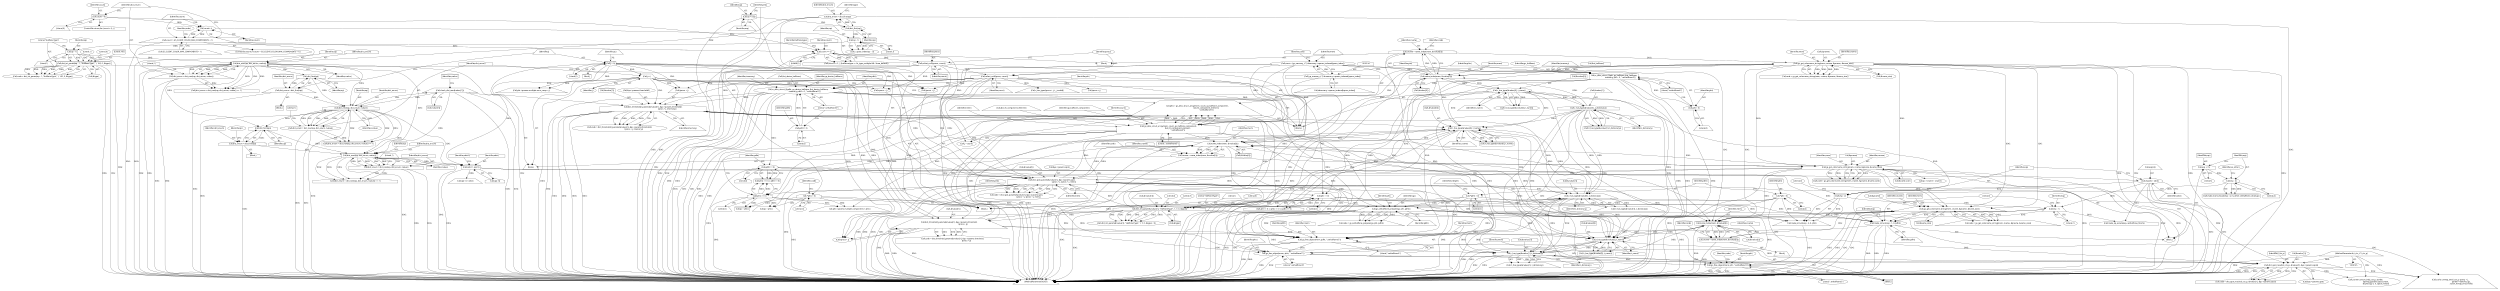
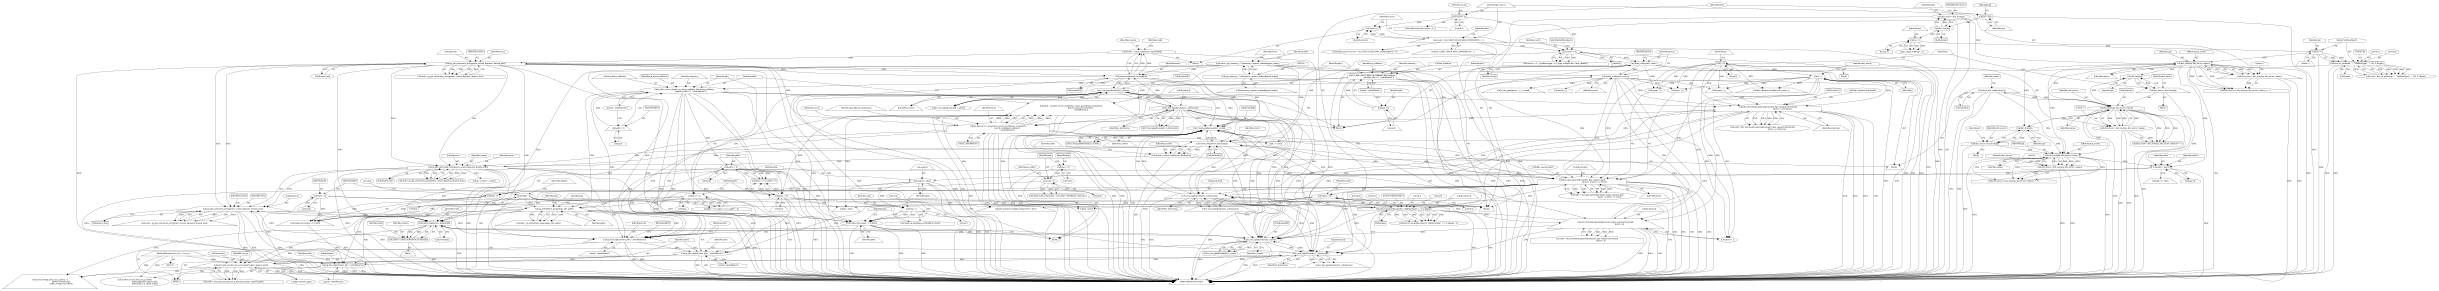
(1011, 108) -> none
(1446, 279) -> none
